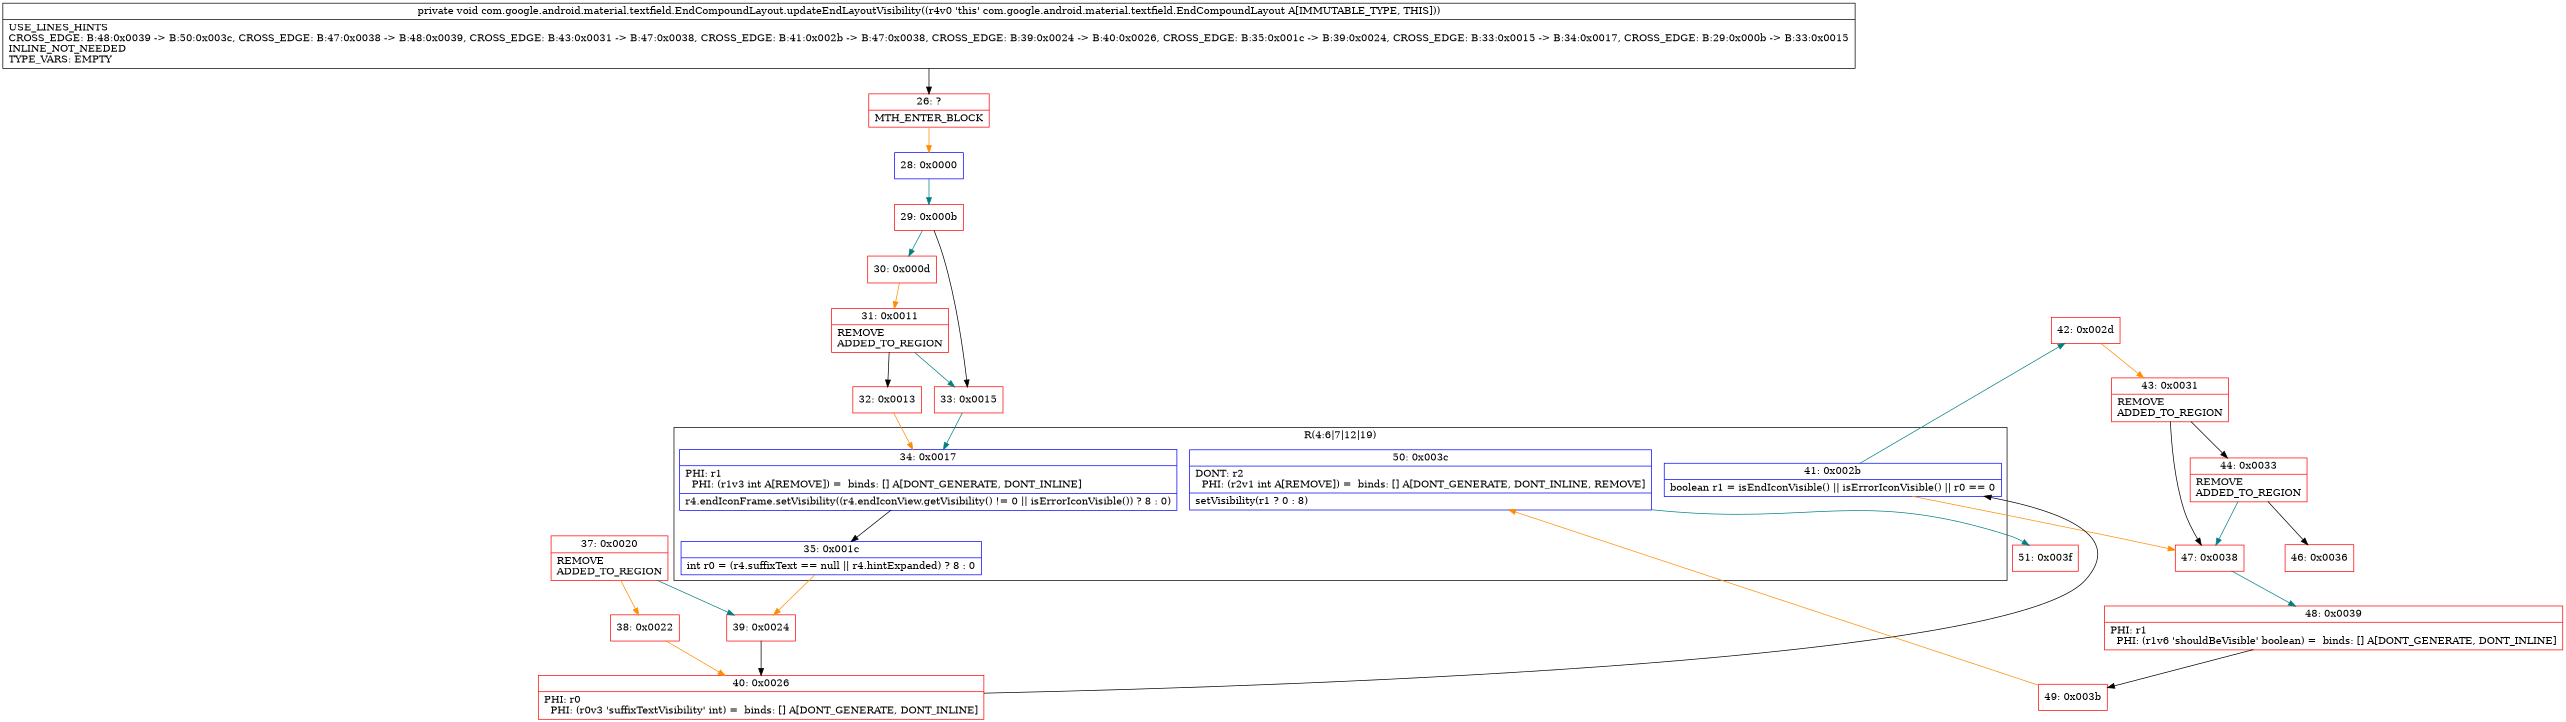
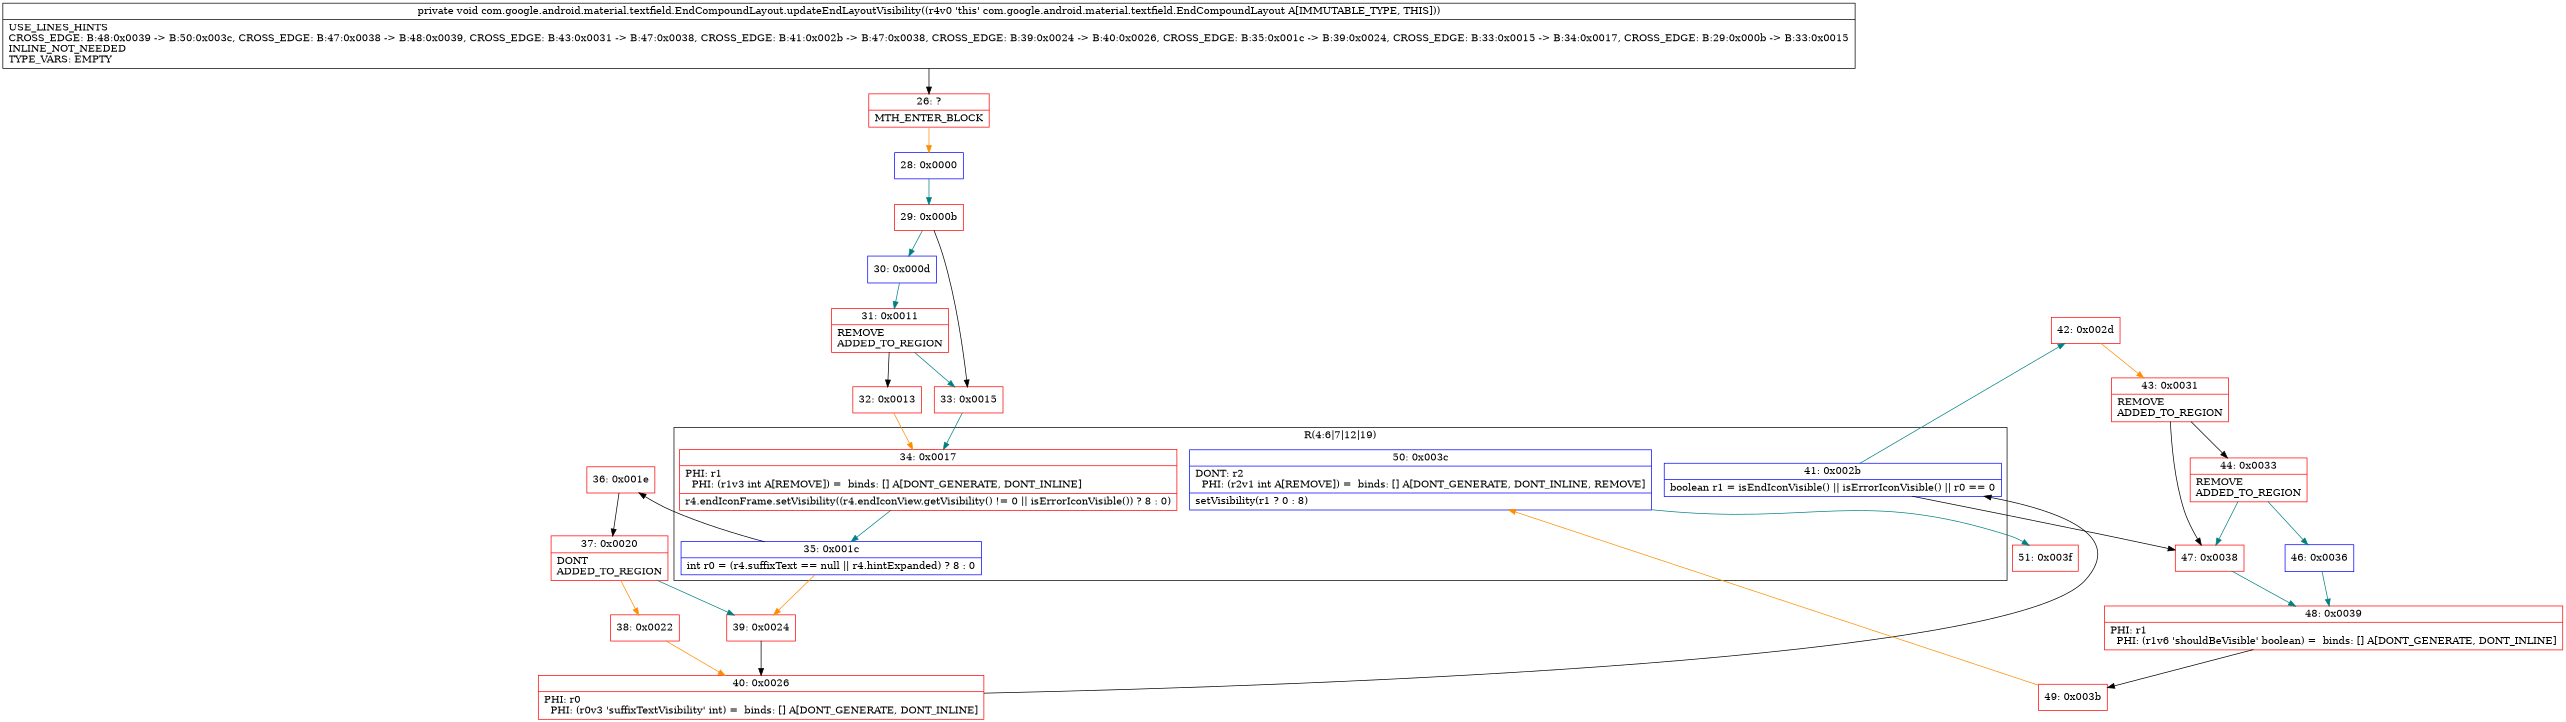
(902, 270) -> (902, 270)
(898, 292) -> (898, 292)
none -> (621, 480)
(928, 480) -> (928, 480)
(2285, 521) -> (2285, 521)
(2040, 522) -> (2040, 522)
(874, 524) -> (874, 524)
(2319, 558) -> (2319, 558)
(580, 561) -> (572, 561)
none -> (2325, 585)
